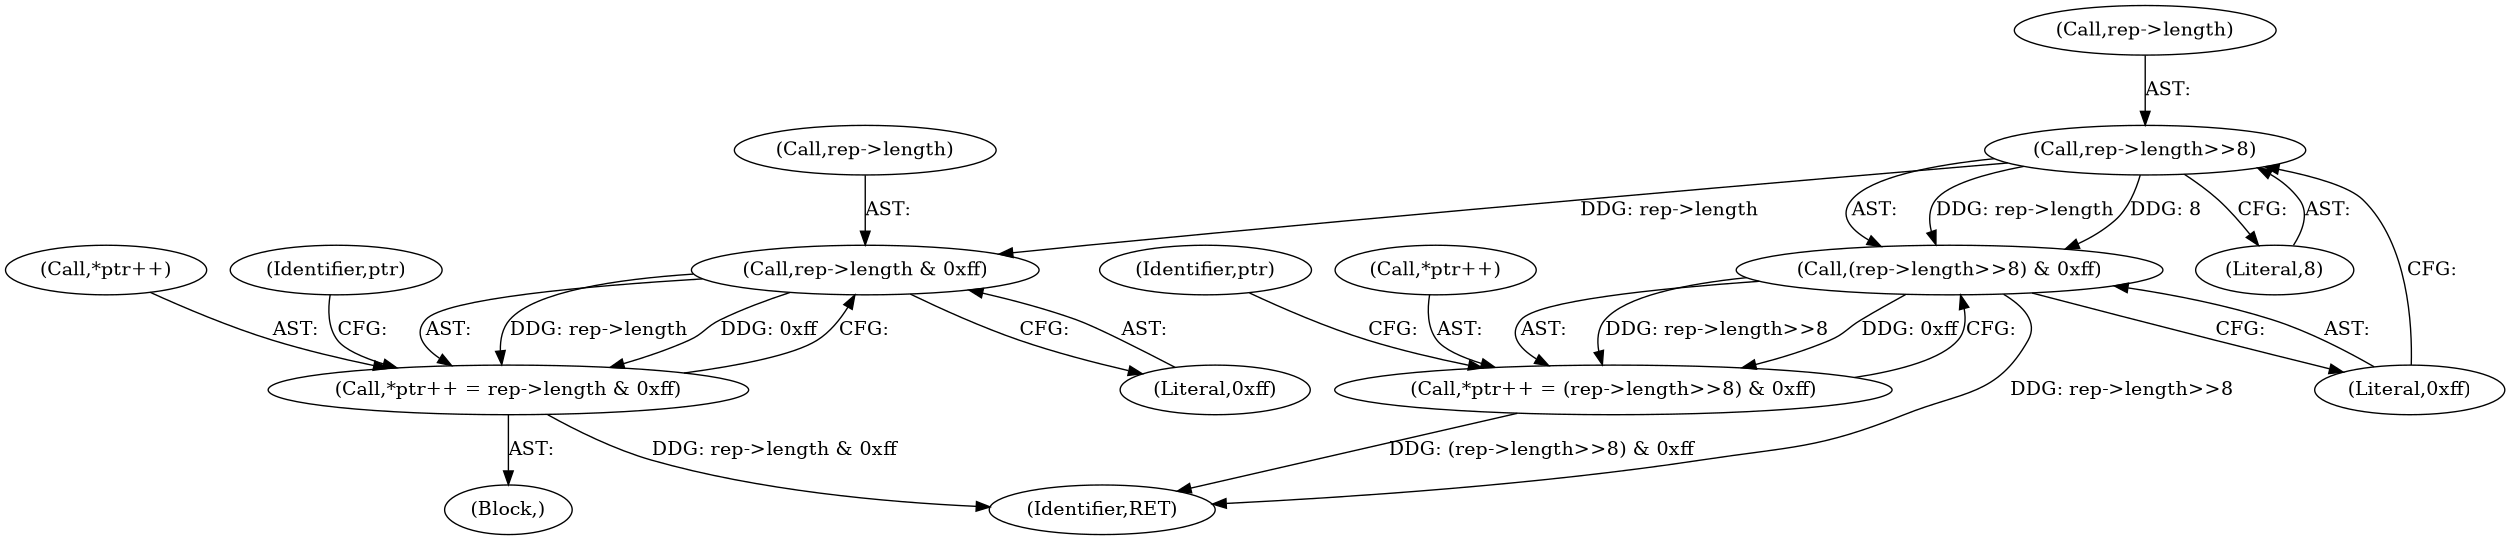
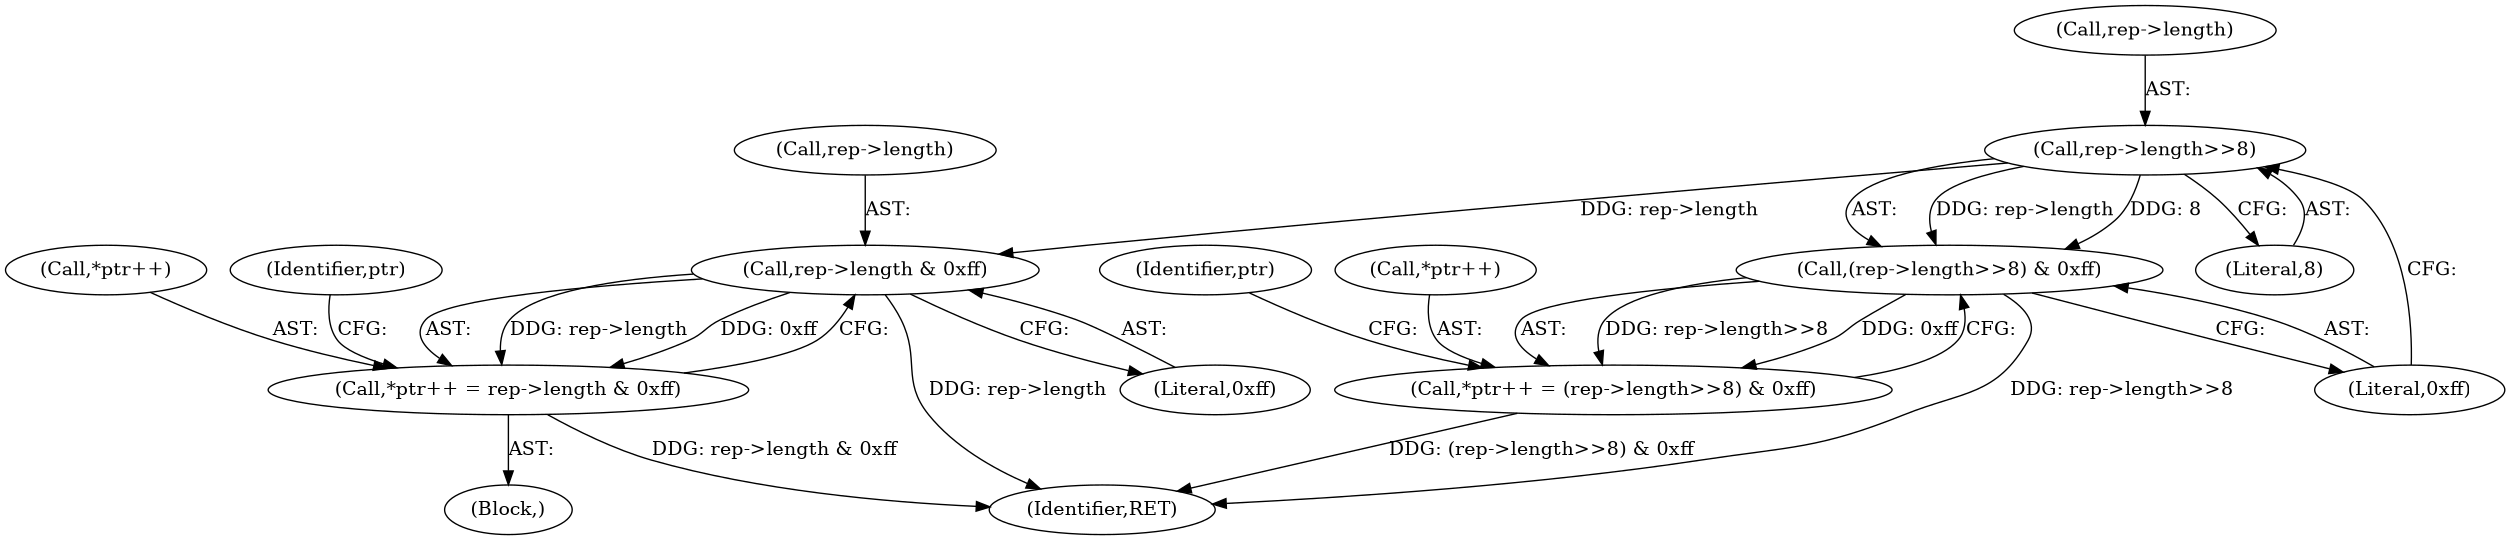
none -> (926, 411)
